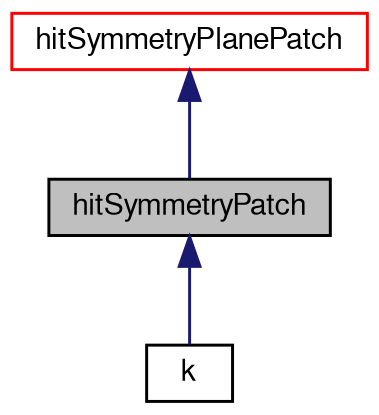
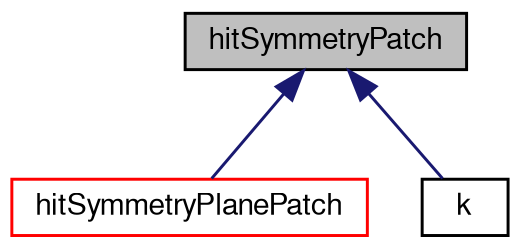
(190, 140) -> (248, 136)
